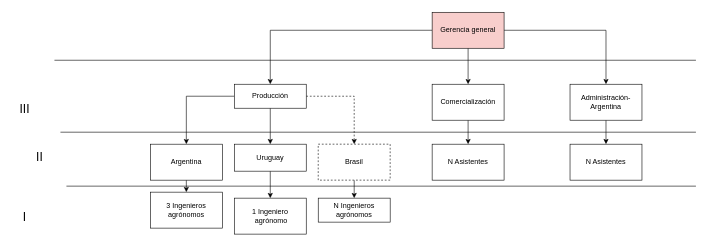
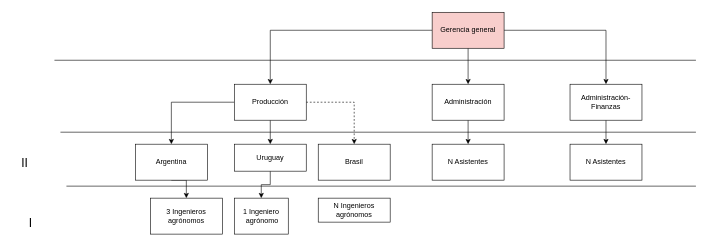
(270, 96) -> (270, 102)
(468, 102) -> (468, 102)
(606, 102) -> (606, 102)
(24, 108) -> none
(39, 156) -> (24, 162)
(186, 162) -> (171, 162)
(354, 162) -> (354, 162)
(354, 192) -> none
(186, 210) -> (186, 216)
(24, 216) -> (30, 222)
(270, 216) -> (261, 216)
